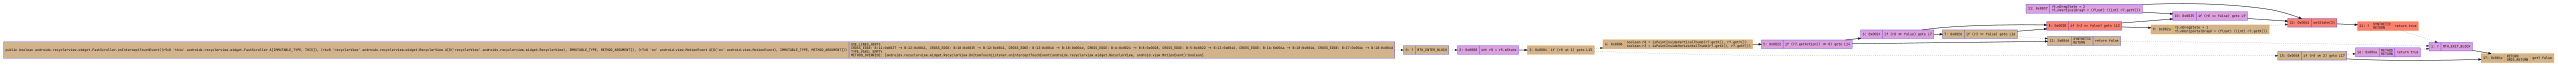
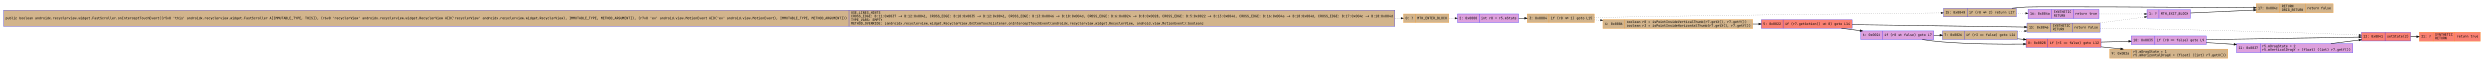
(2156, 13) -> (2220, 43)
(2277, 25) -> (2230, 31)
(2419, 36) -> none
(1807, 44) -> (1807, 24)
(1426, 50) -> (1426, 18)
(2387, 50) -> (2063, 12)
(2324, 56) -> (1992, 12)
(2542, 58) -> (2319, 8)
